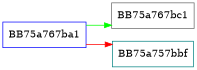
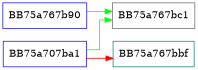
none -> (45, 16)
(44, 35) -> (45, 54)
(153, 54) -> (154, 54)
